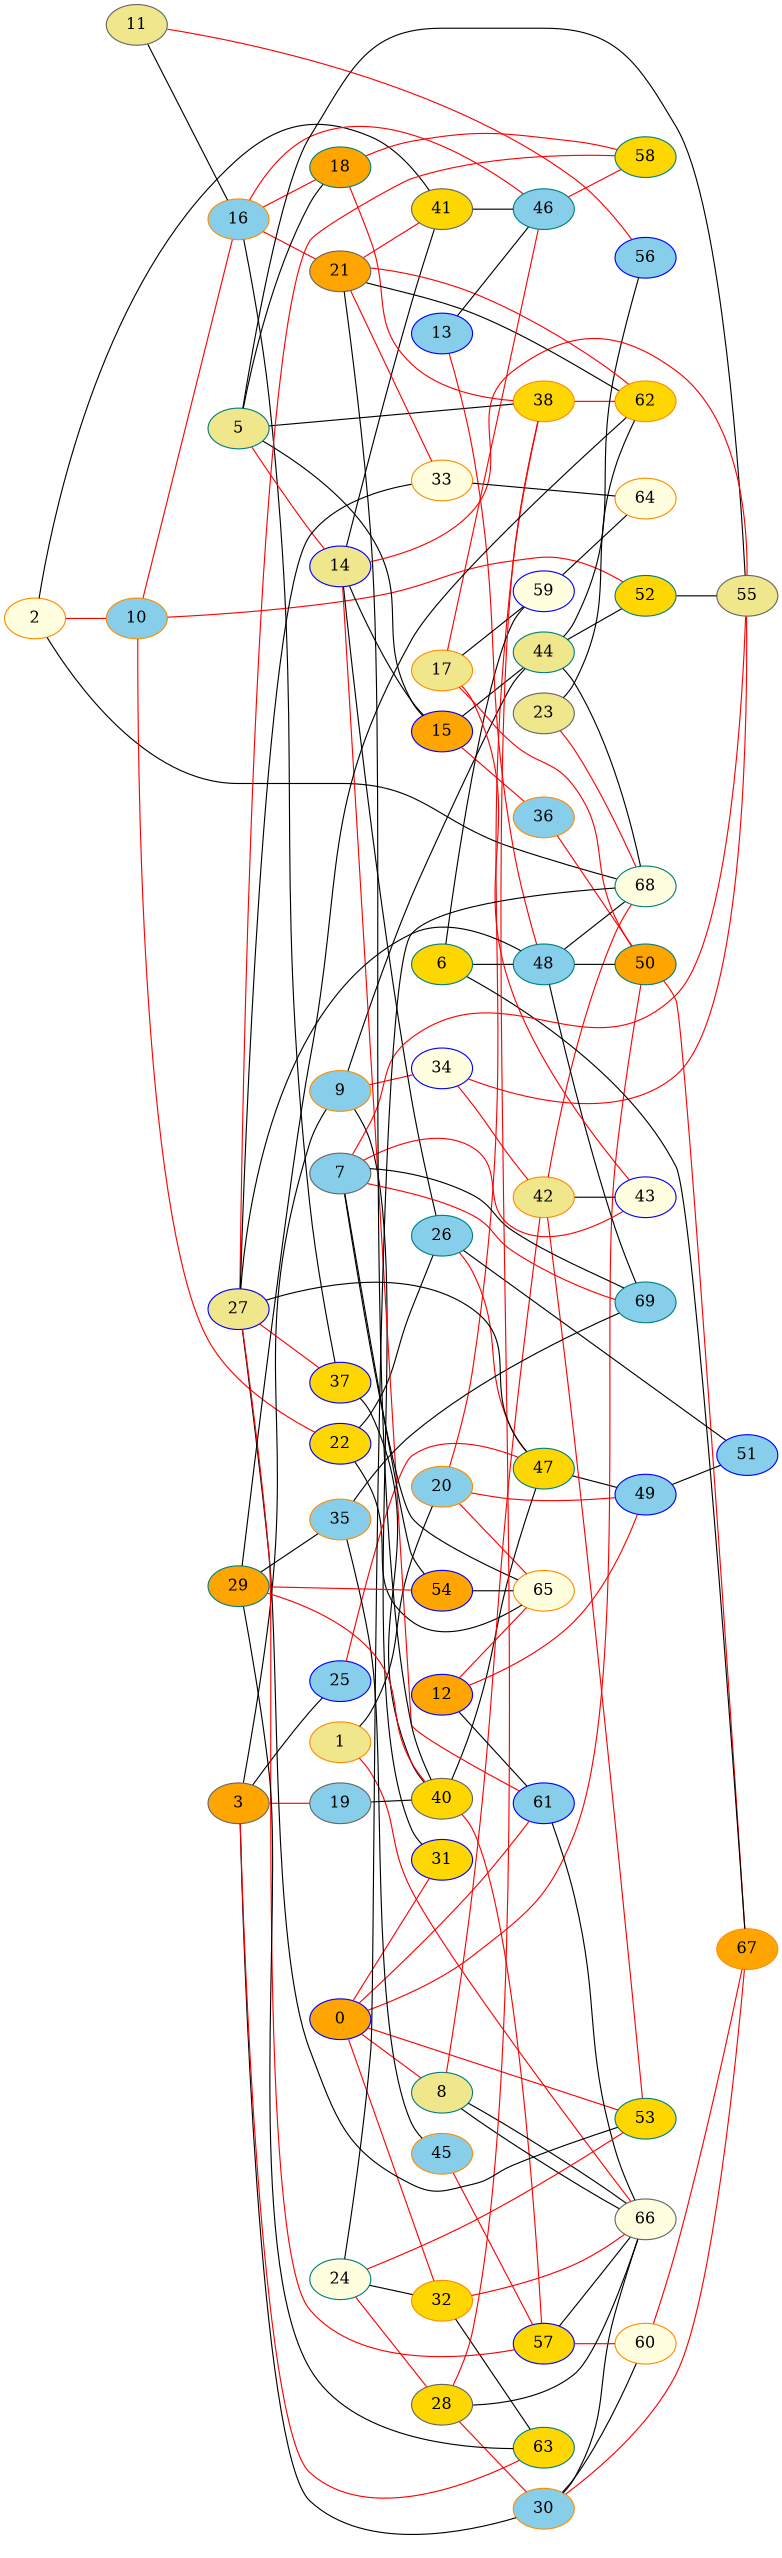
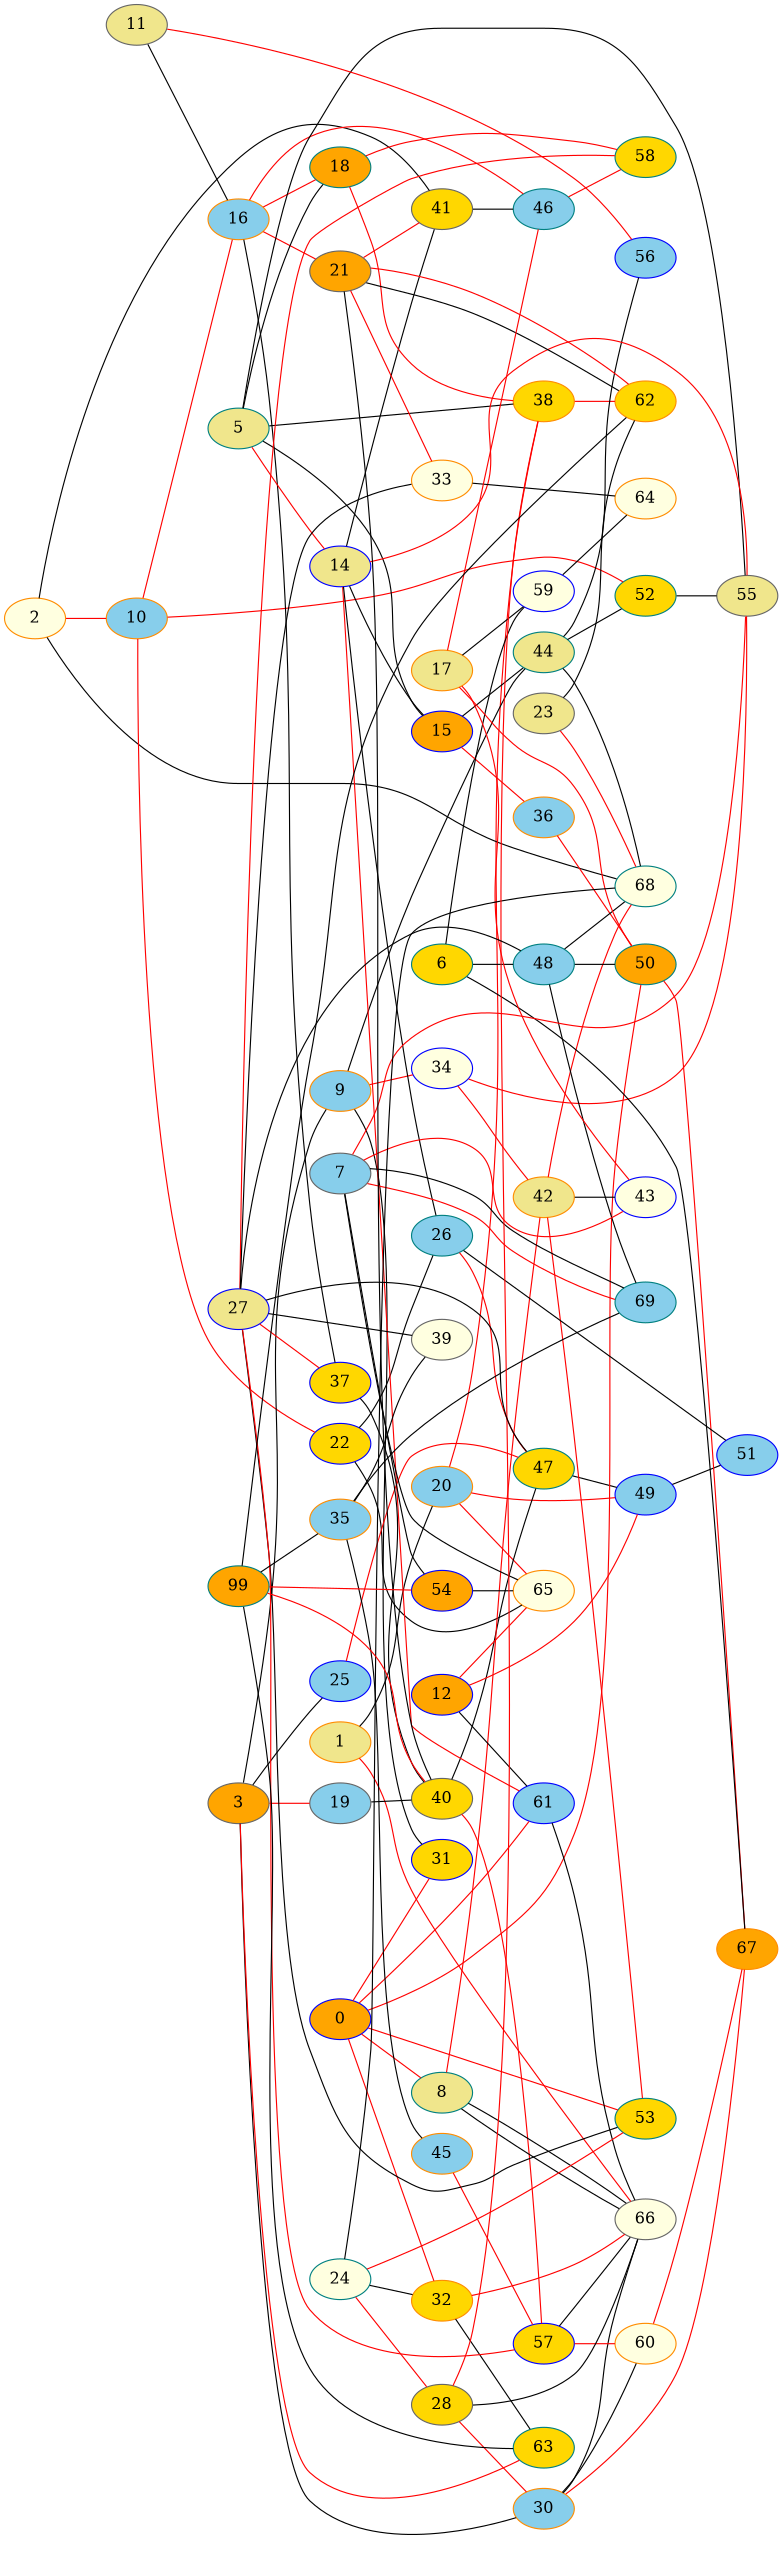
(442, 334) -> none
none -> (442, 1340)
(239, 1586) -> (239, 1586)
